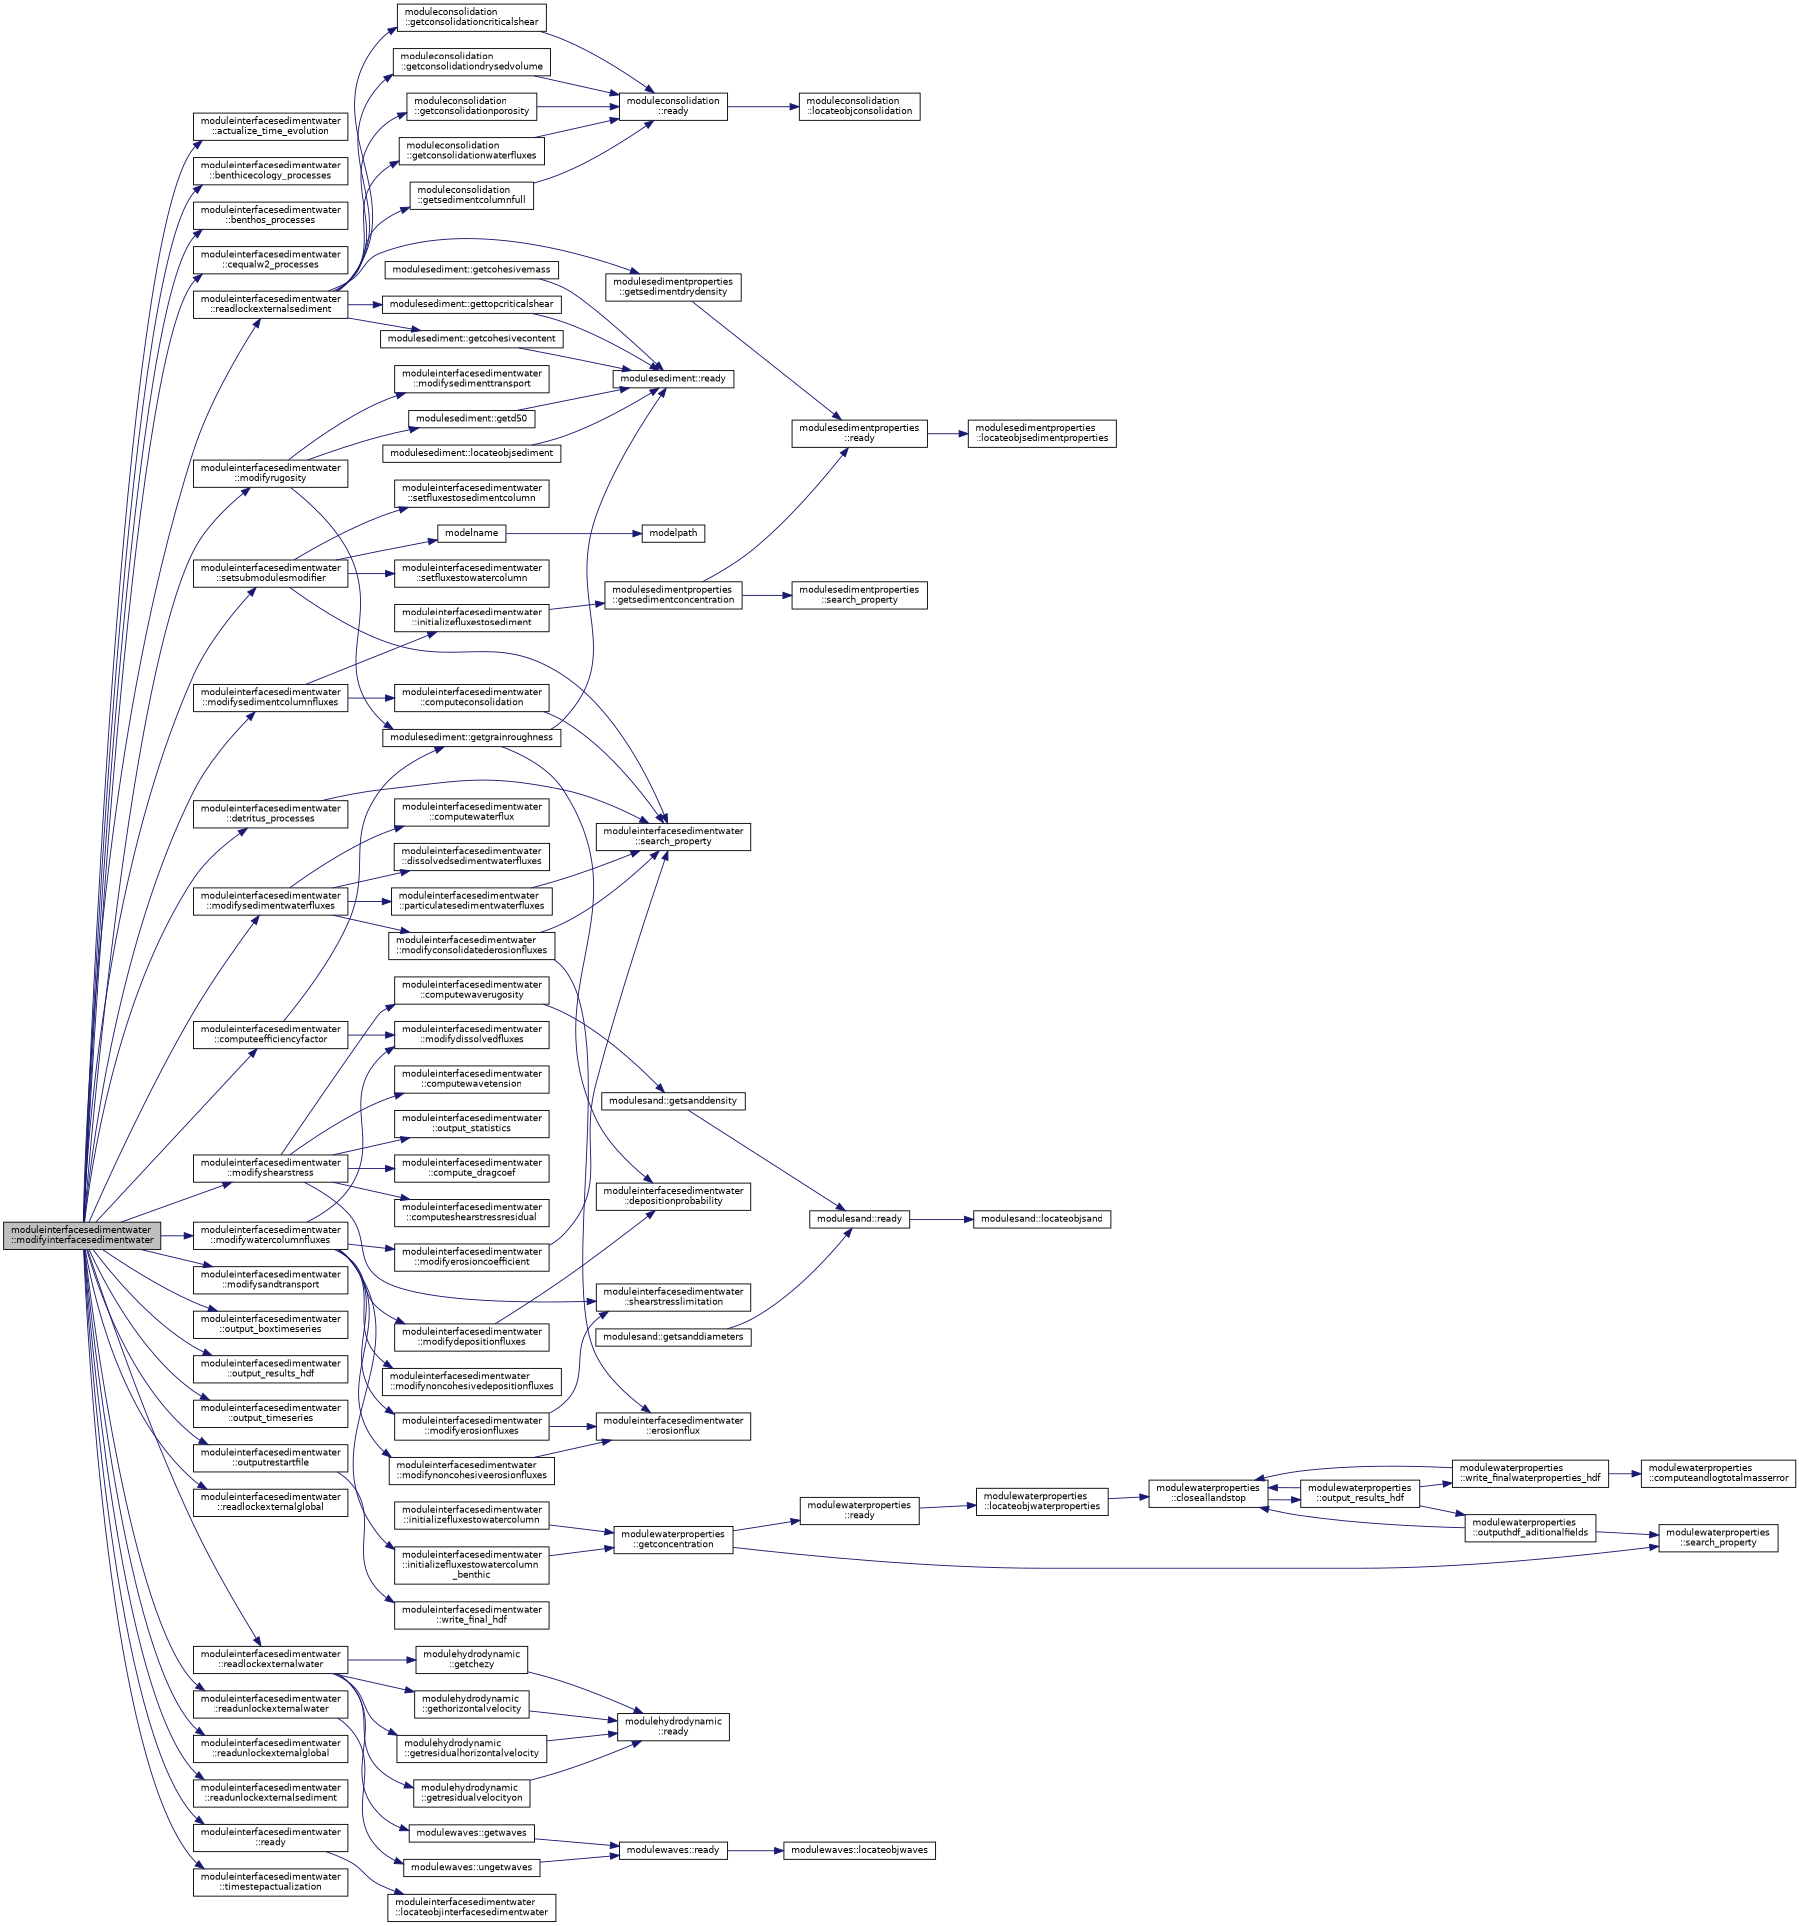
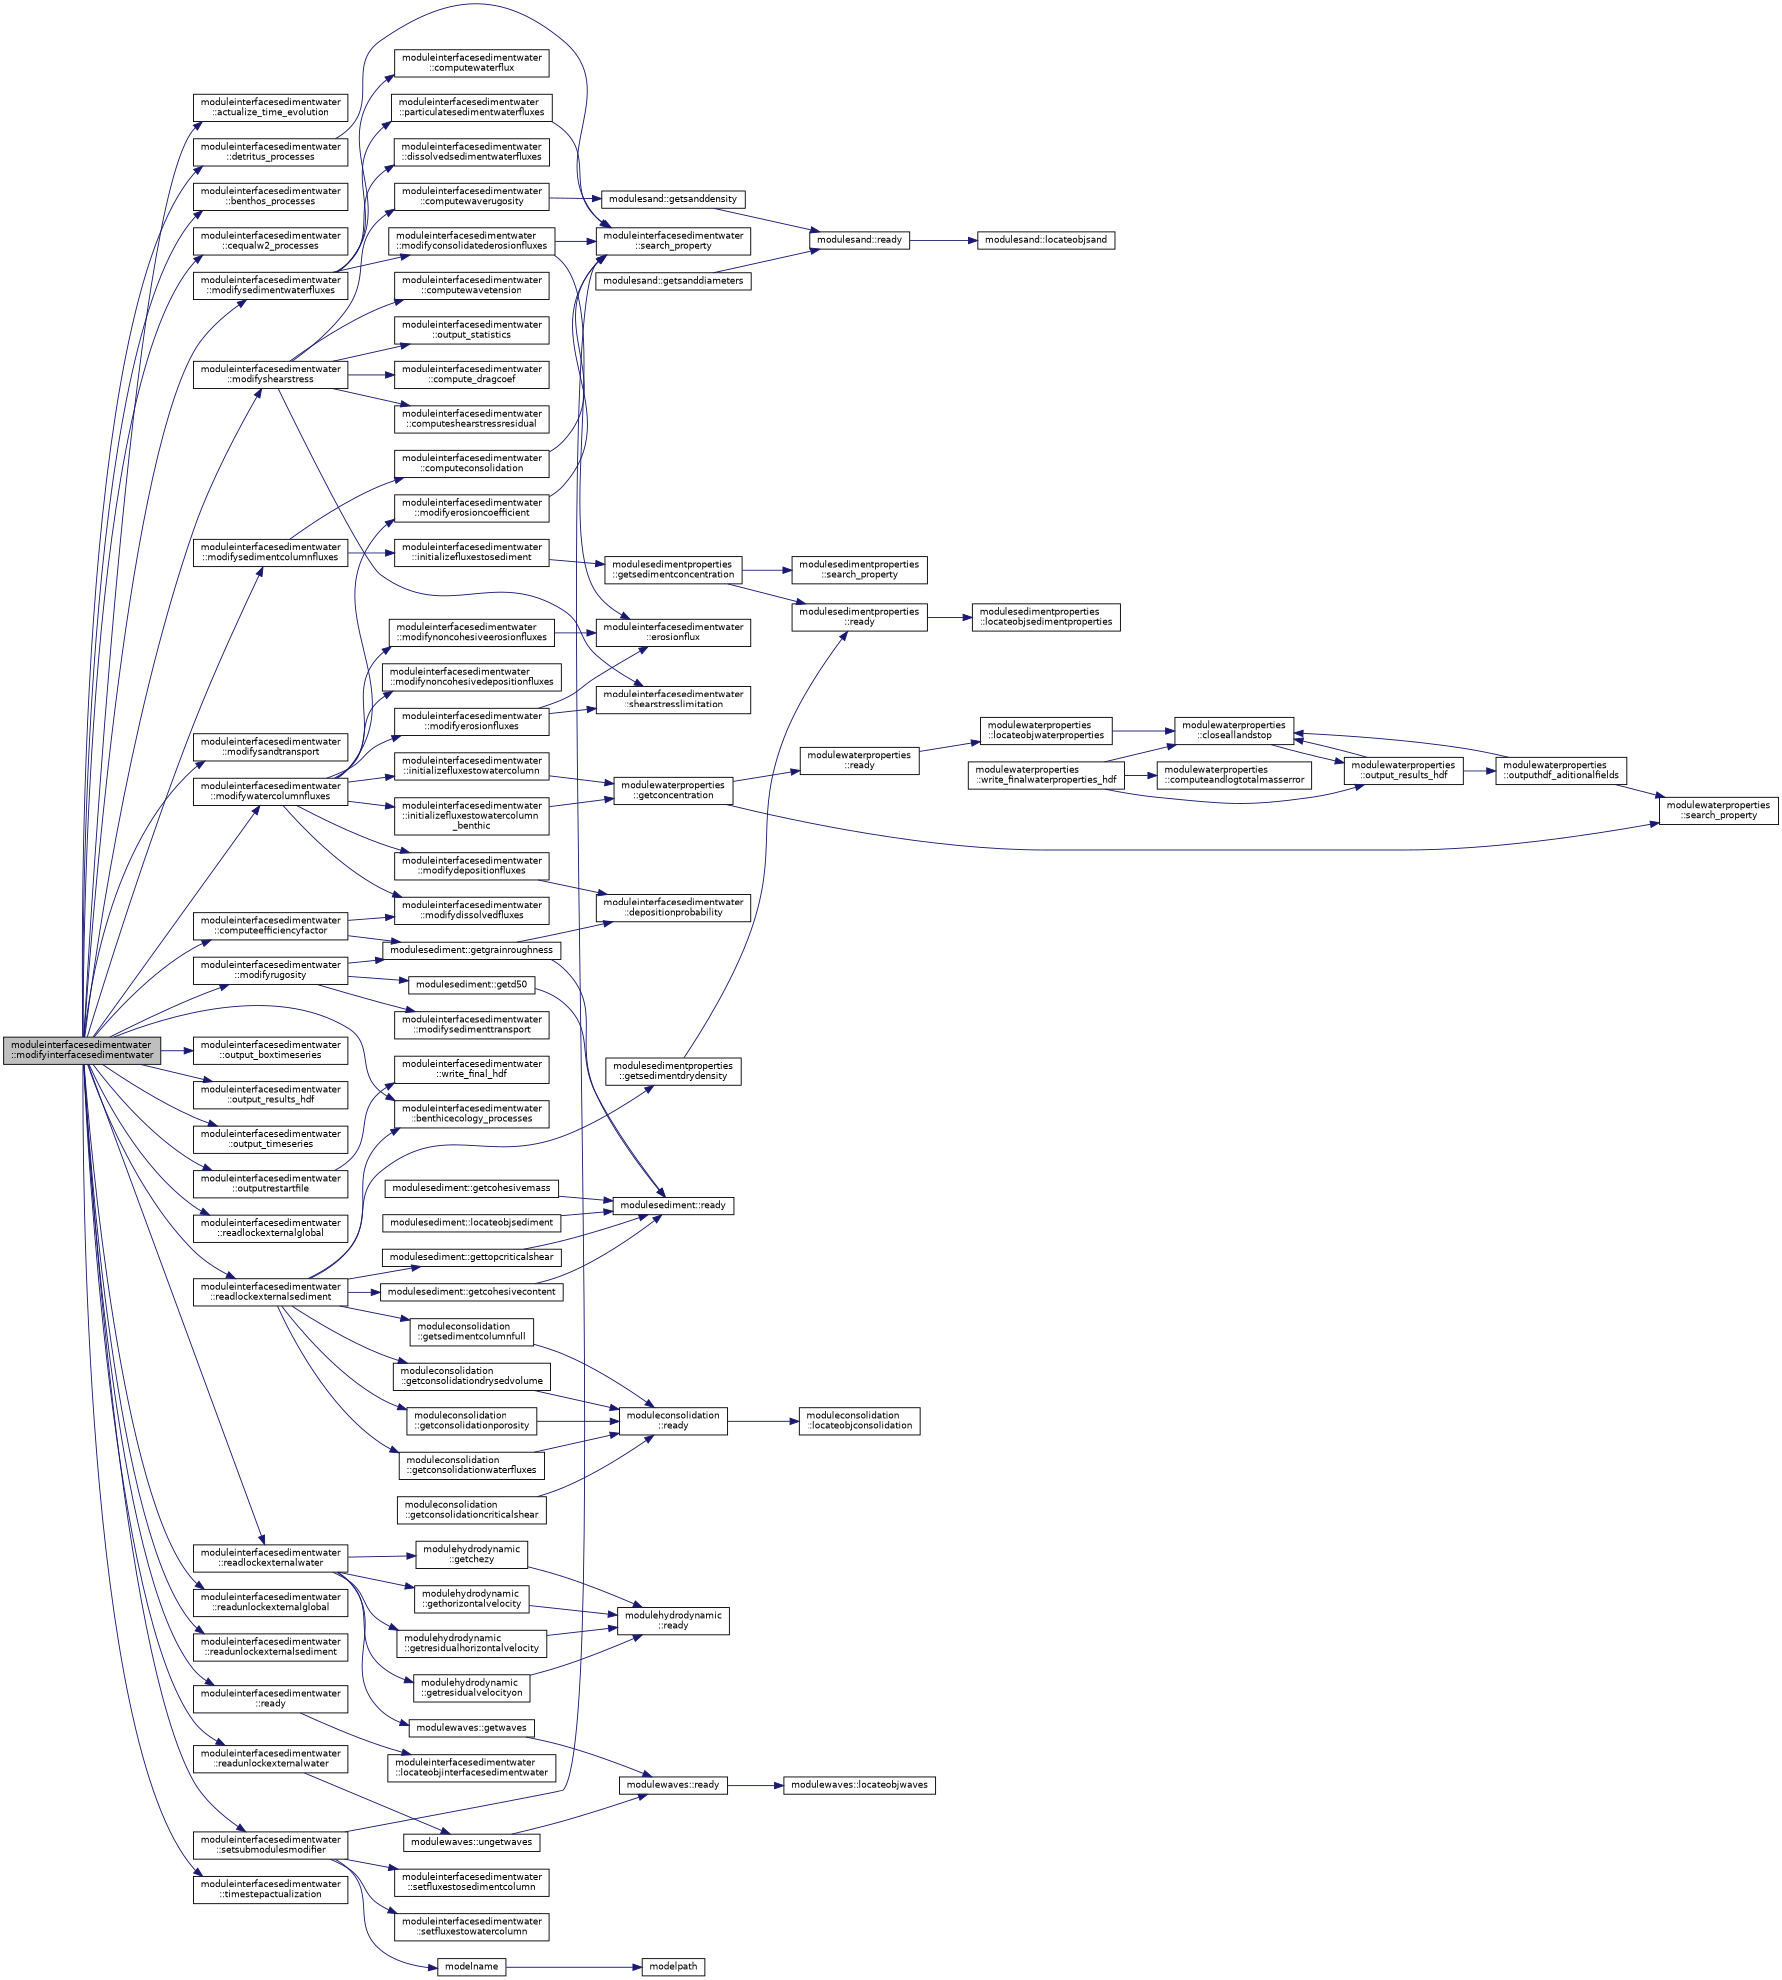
(356, 113) -> (363, 1185)
none -> (367, 780)
(1431, 1485) -> (1231, 803)
